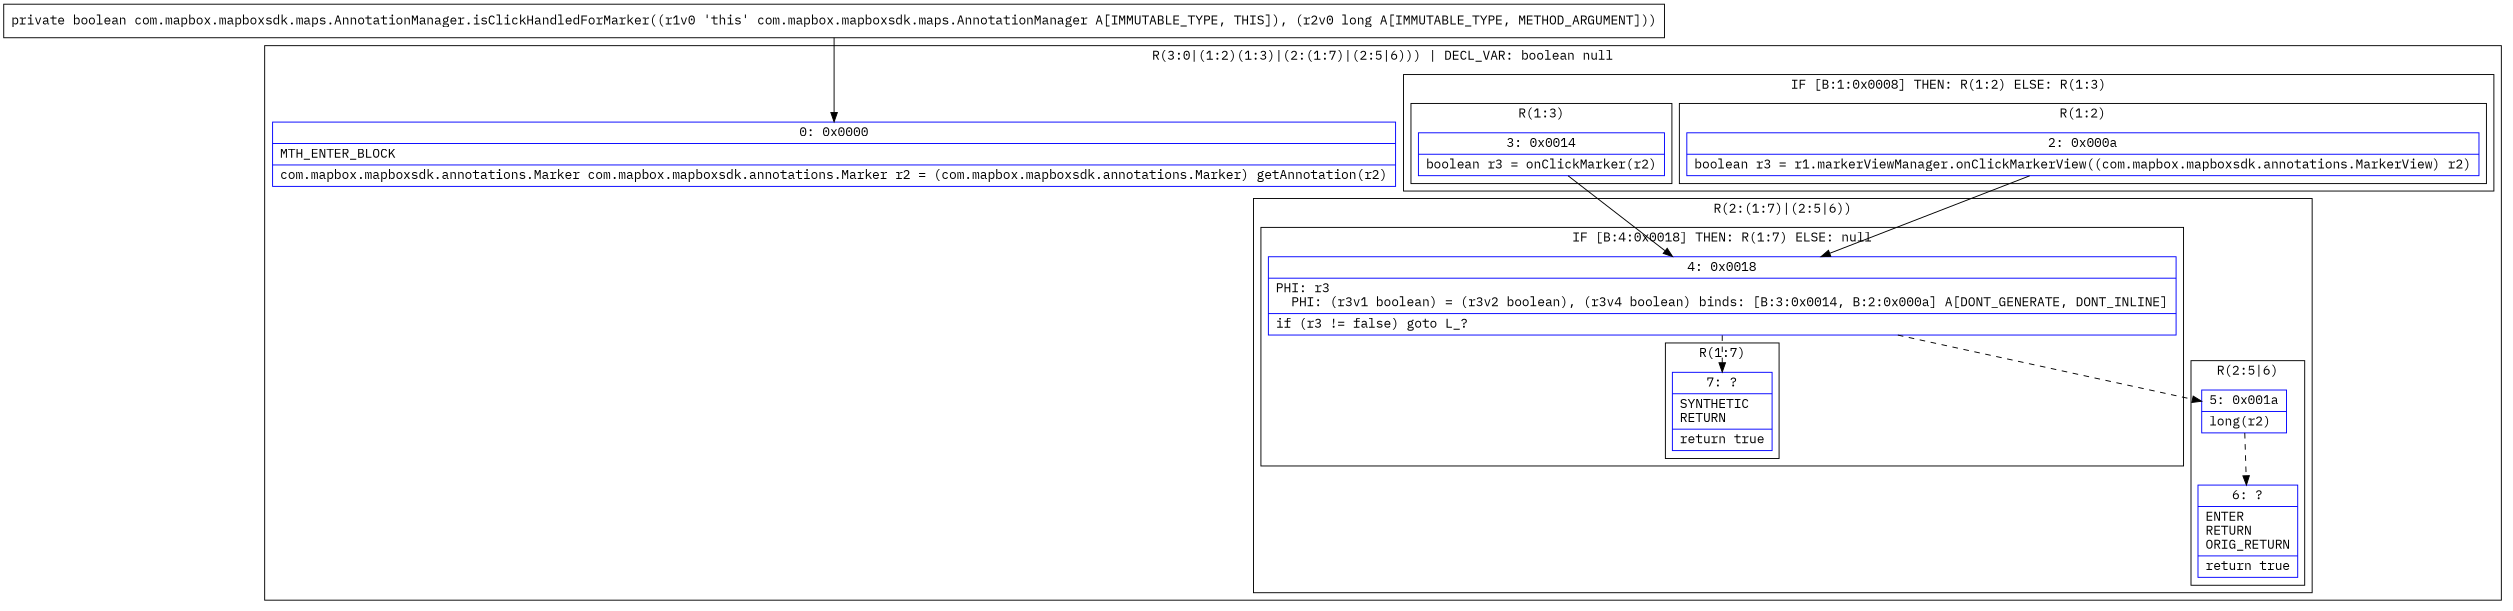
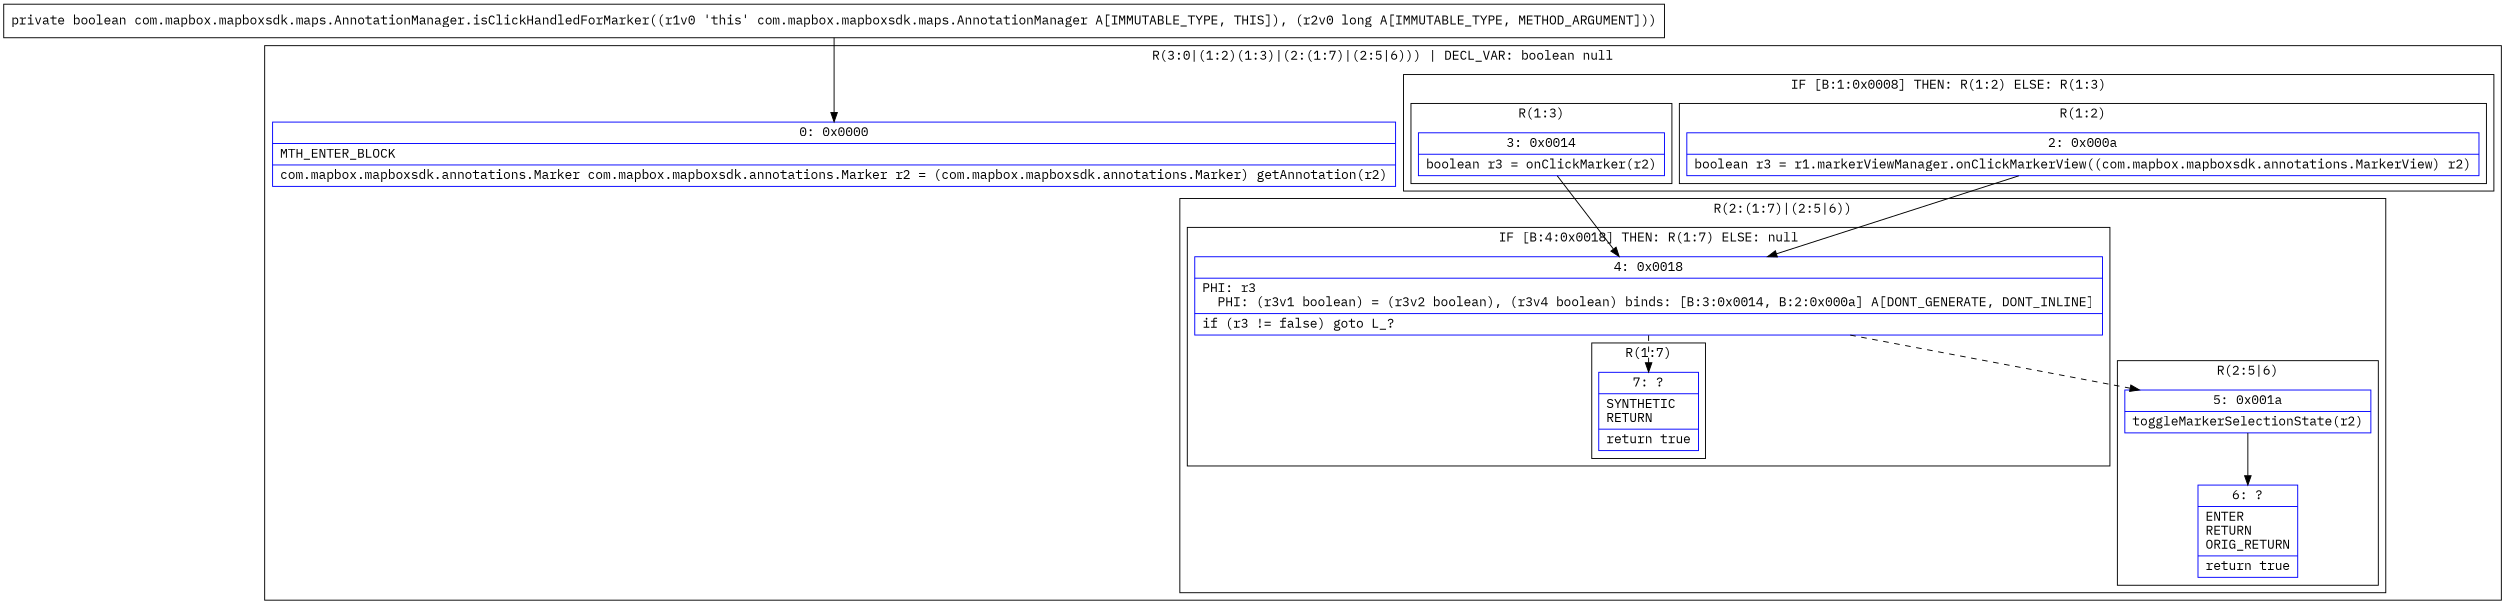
(2240, 422) -> (2248, 422)
(2245, 454) -> (2248, 454)
